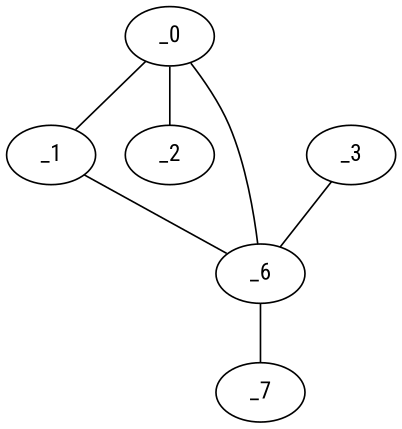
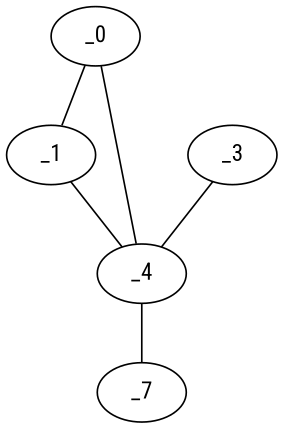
(170, 155) -> none
(260, 274) -> (142, 274)
